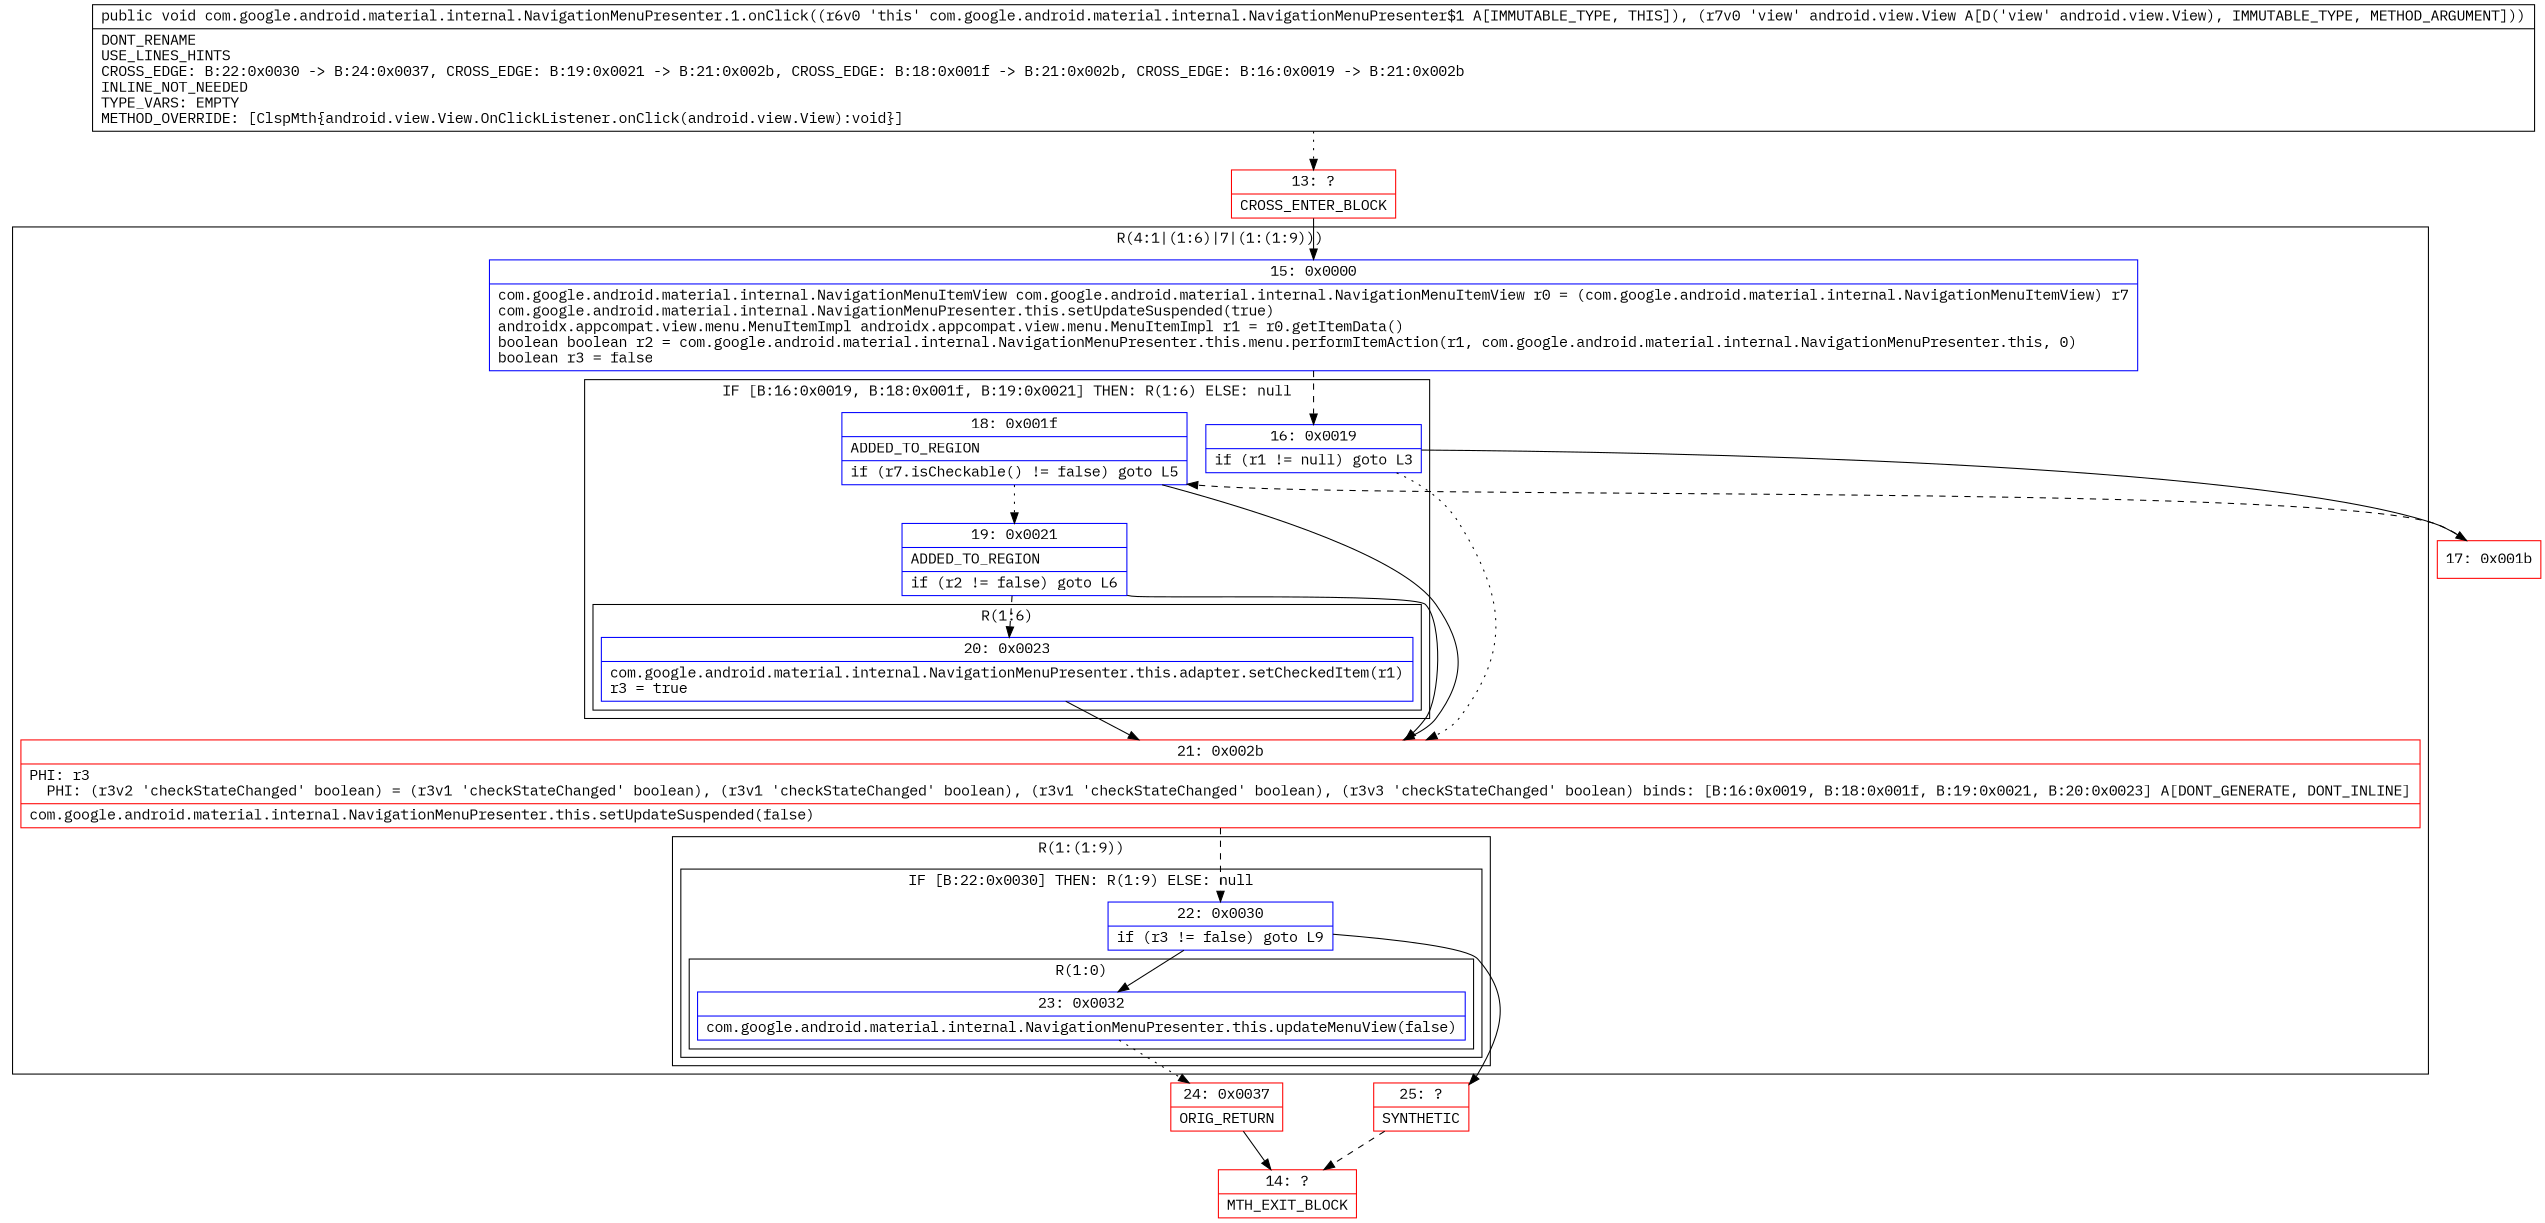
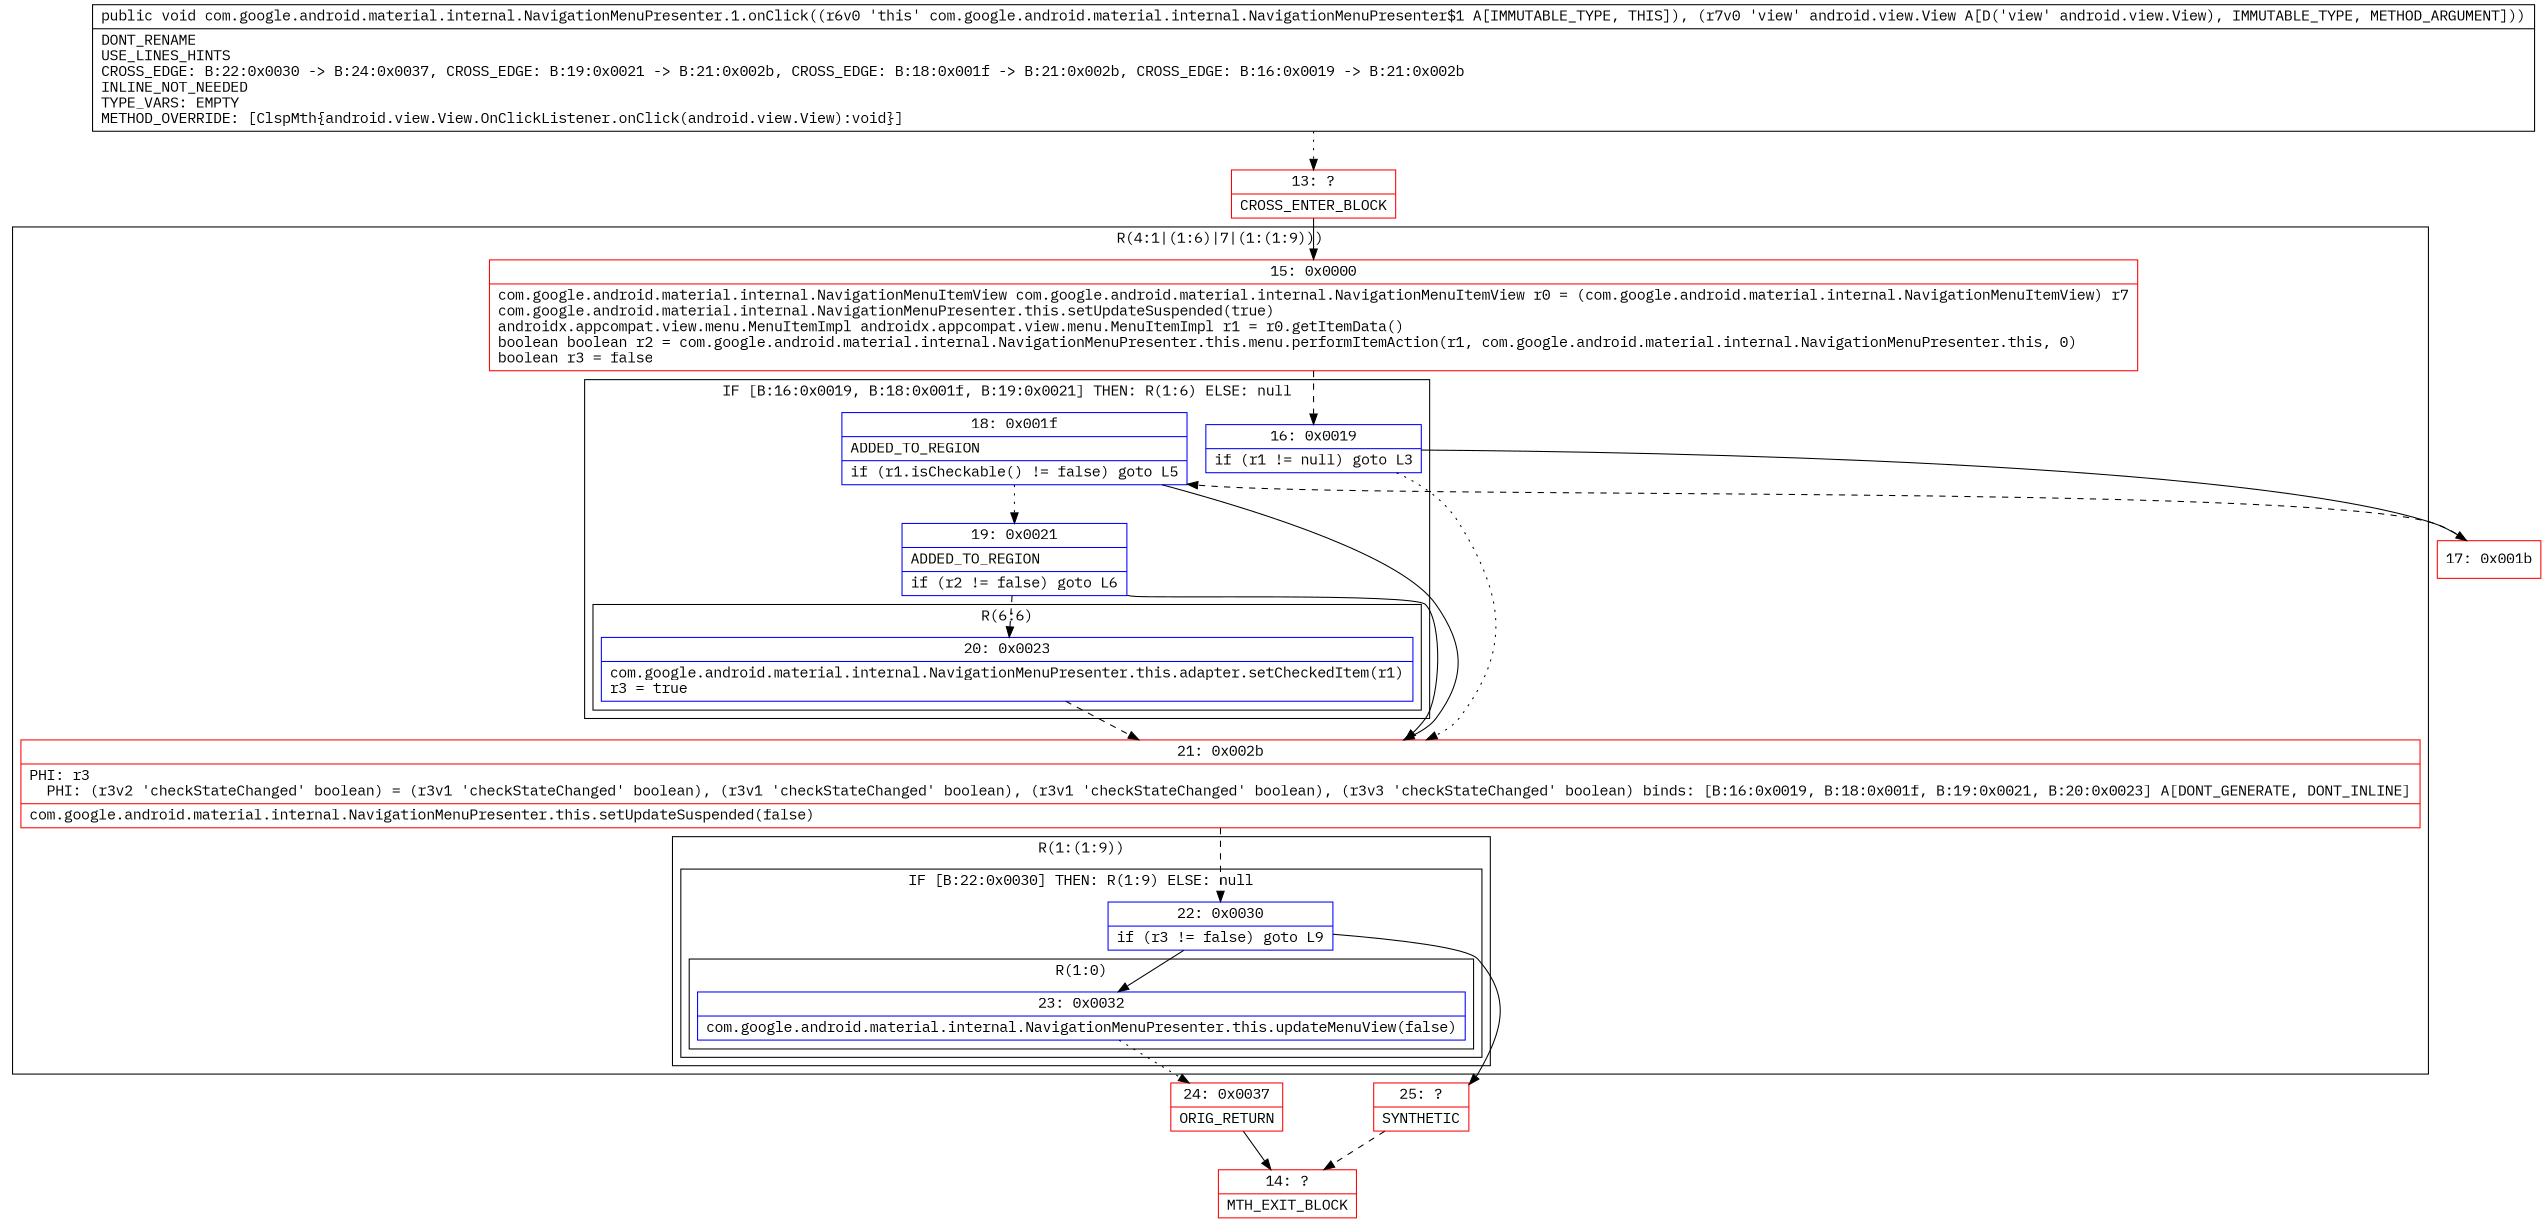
(1314, 315) -> (1314, 315)
(1014, 472) -> (1014, 472)
(1007, 617) -> (1007, 617)
(1112, 726) -> (1112, 726)
